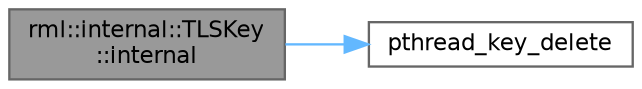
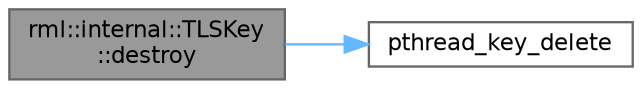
(147, 44) -> (147, 44)
